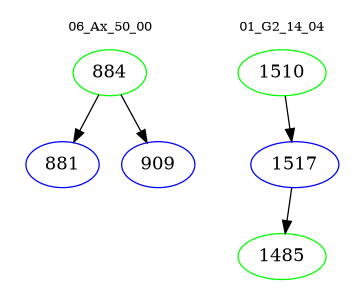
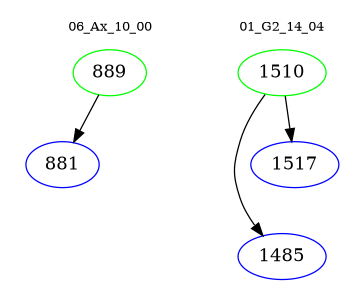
(110, 27) -> (110, 27)
(110, 73) -> (110, 73)
(158, 165) -> none
(289, 204) -> (236, 159)
(282, 257) -> (282, 257)
